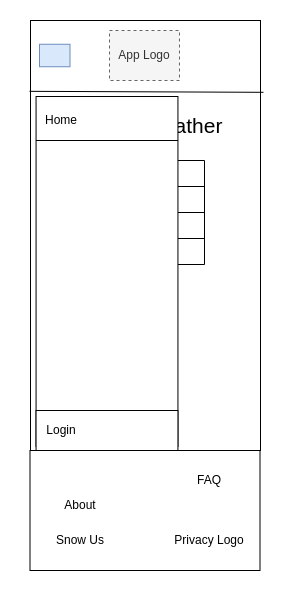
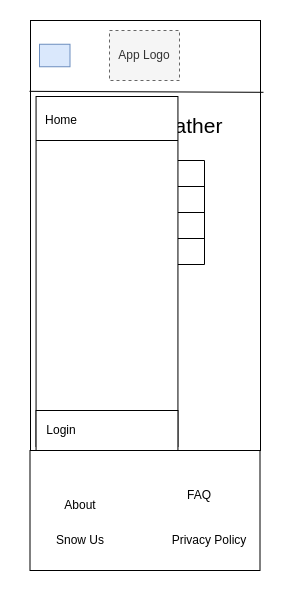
(210, 481) -> (200, 496)
(210, 541) -> (210, 541)
